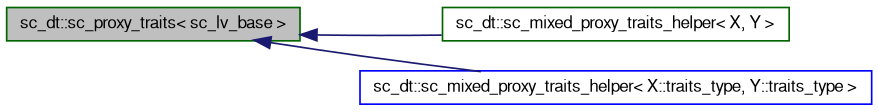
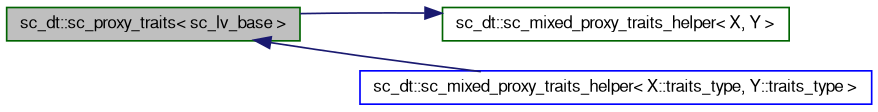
(380, 35) -> (362, 13)
